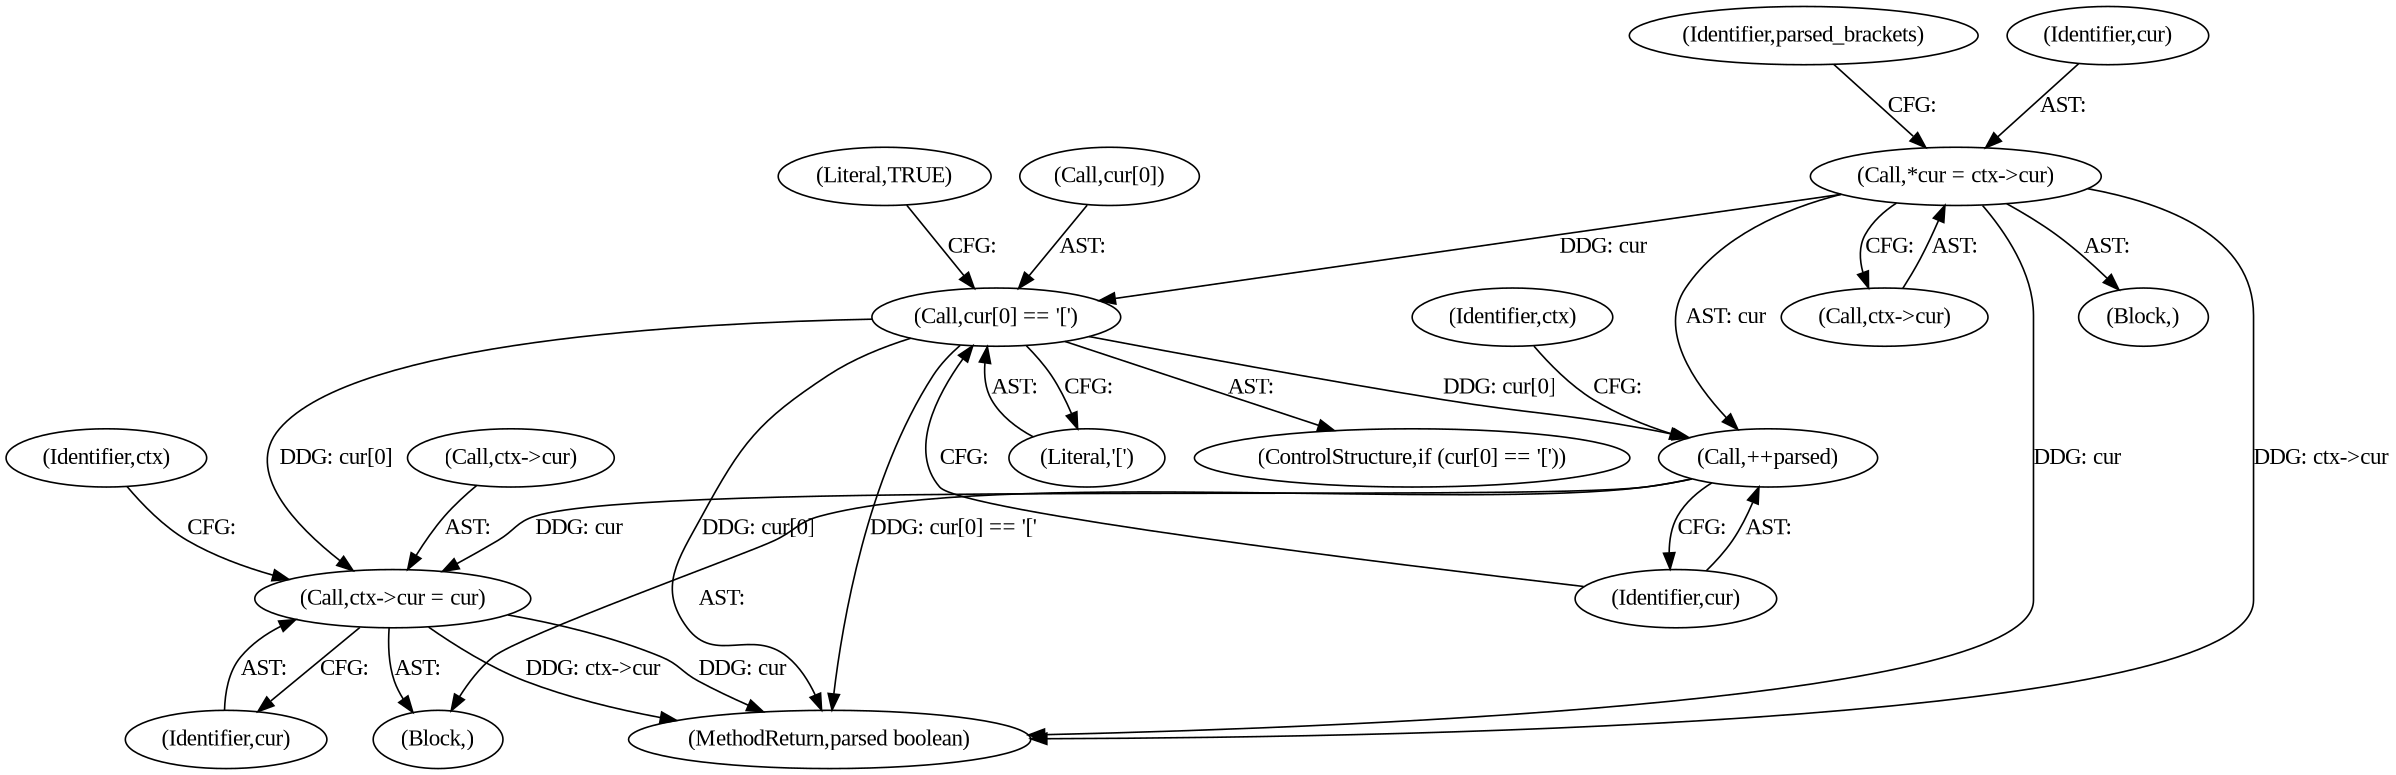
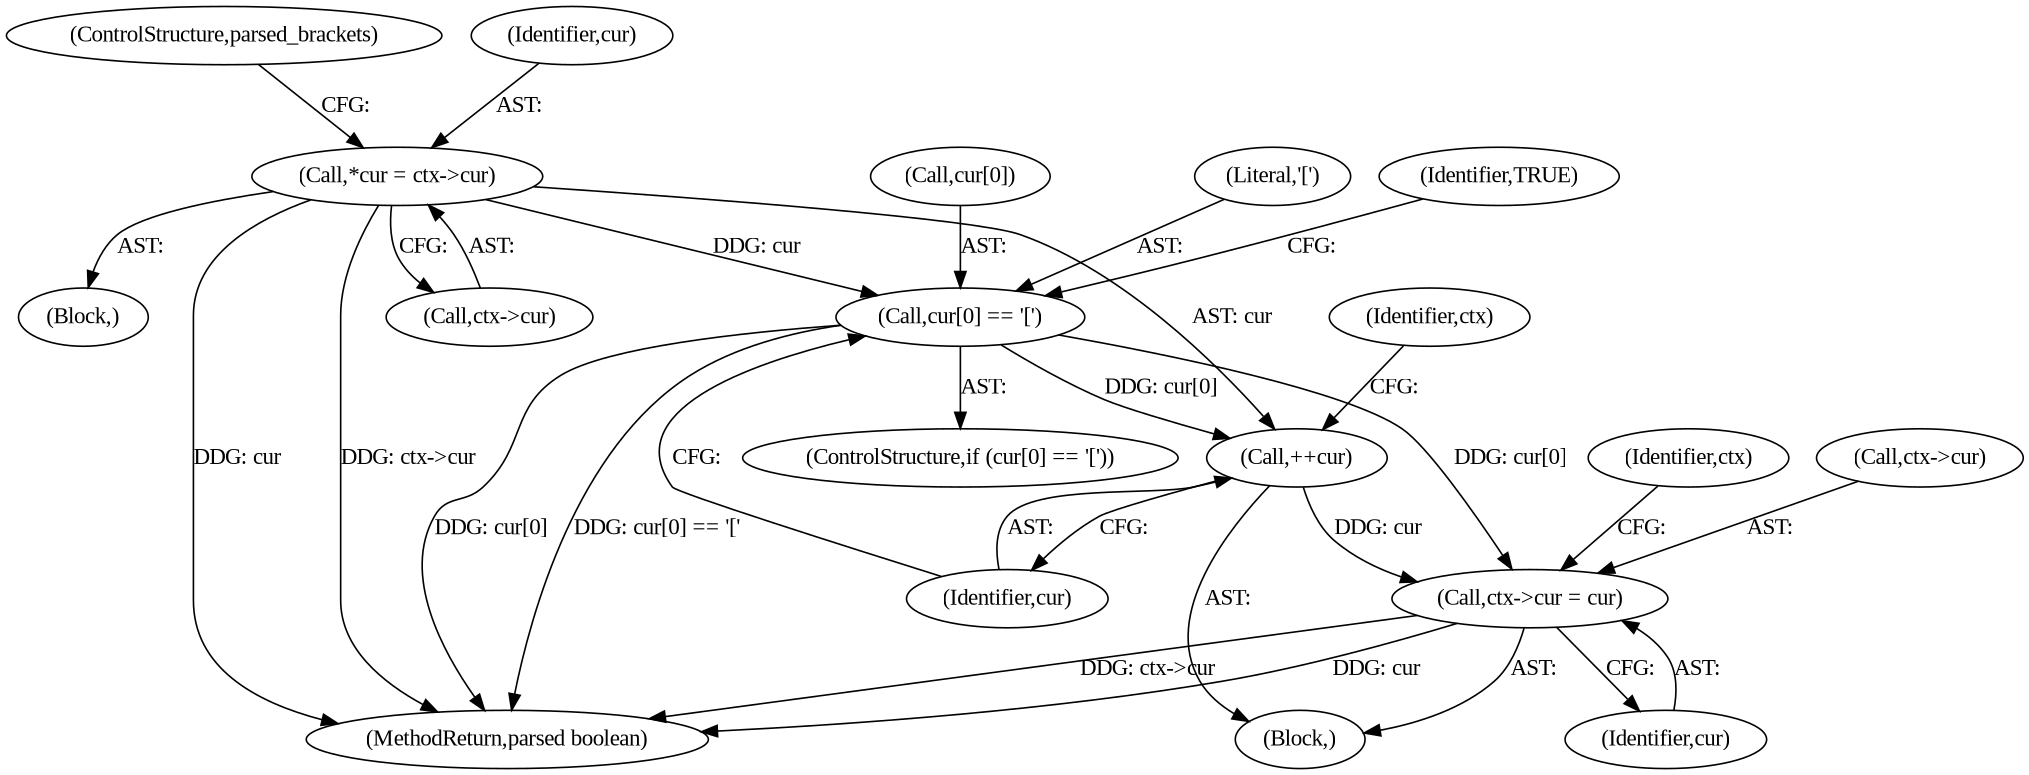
(1804, 36) -> (224, 36)
(885, 176) -> (1499, 176)
(1053, 377) -> none
(1768, 458) -> (1297, 458)
